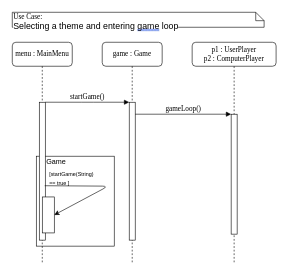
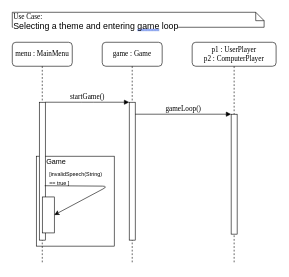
(85, 179) -> (90, 179)
